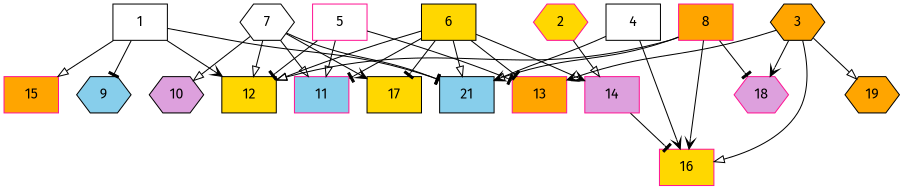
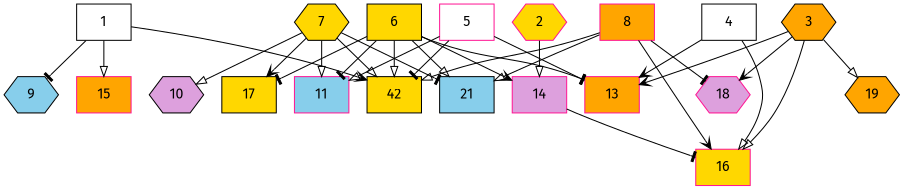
(267, 22) -> (322, 22)
(275, 47) -> none
(568, 52) -> (679, 53)
(658, 90) -> (762, 90)
(249, 95) -> (394, 95)
